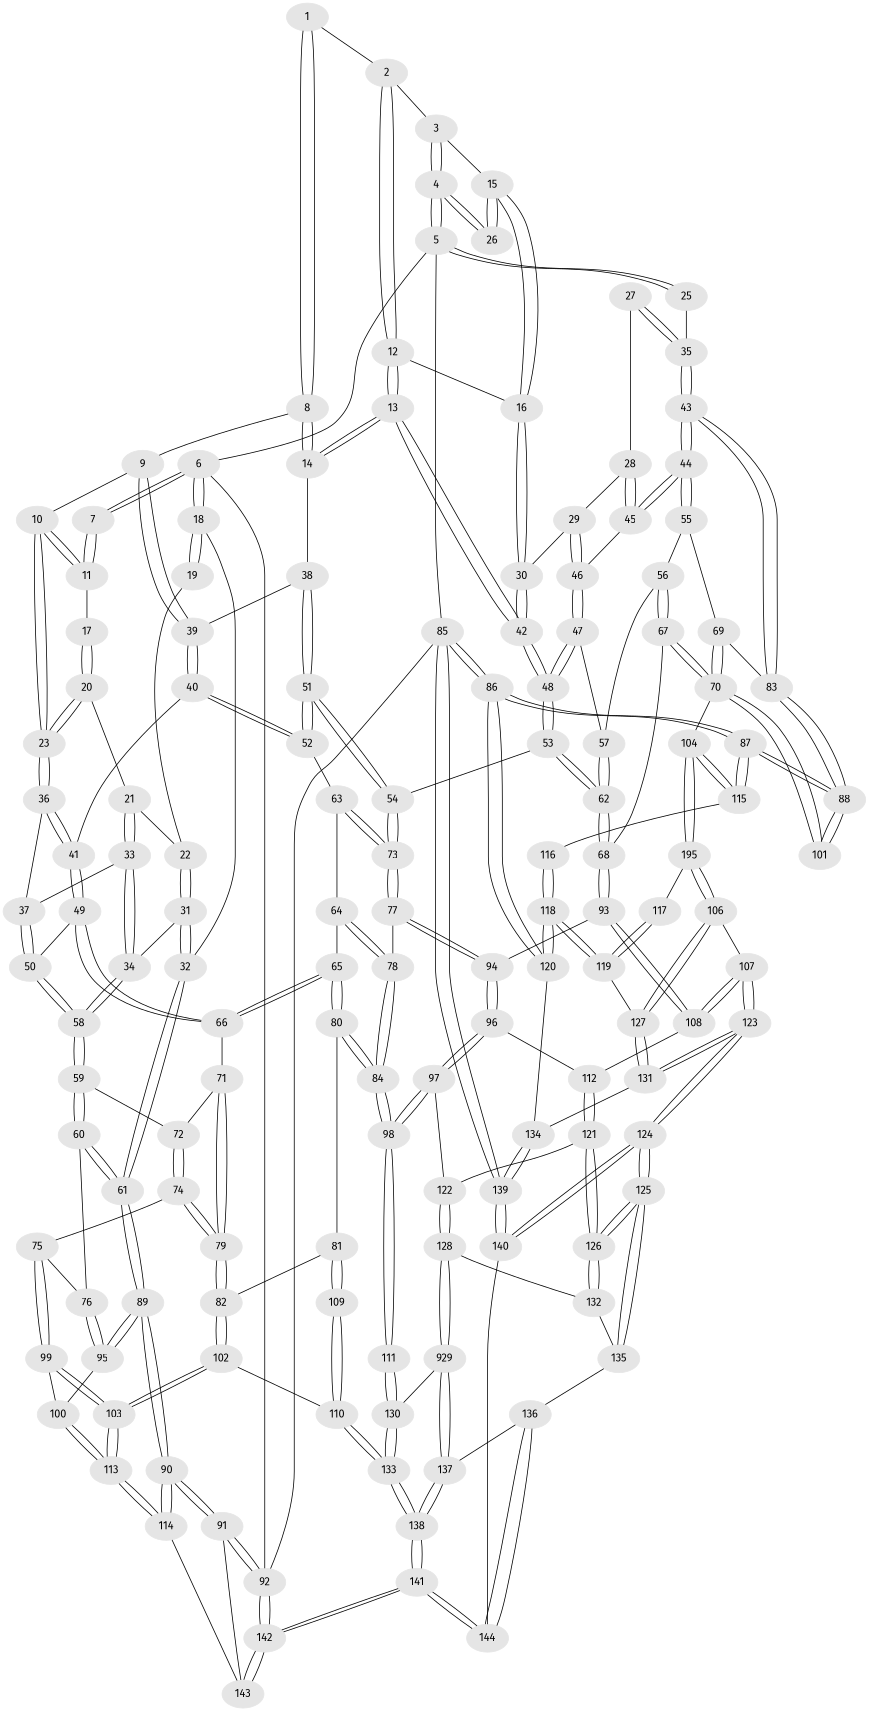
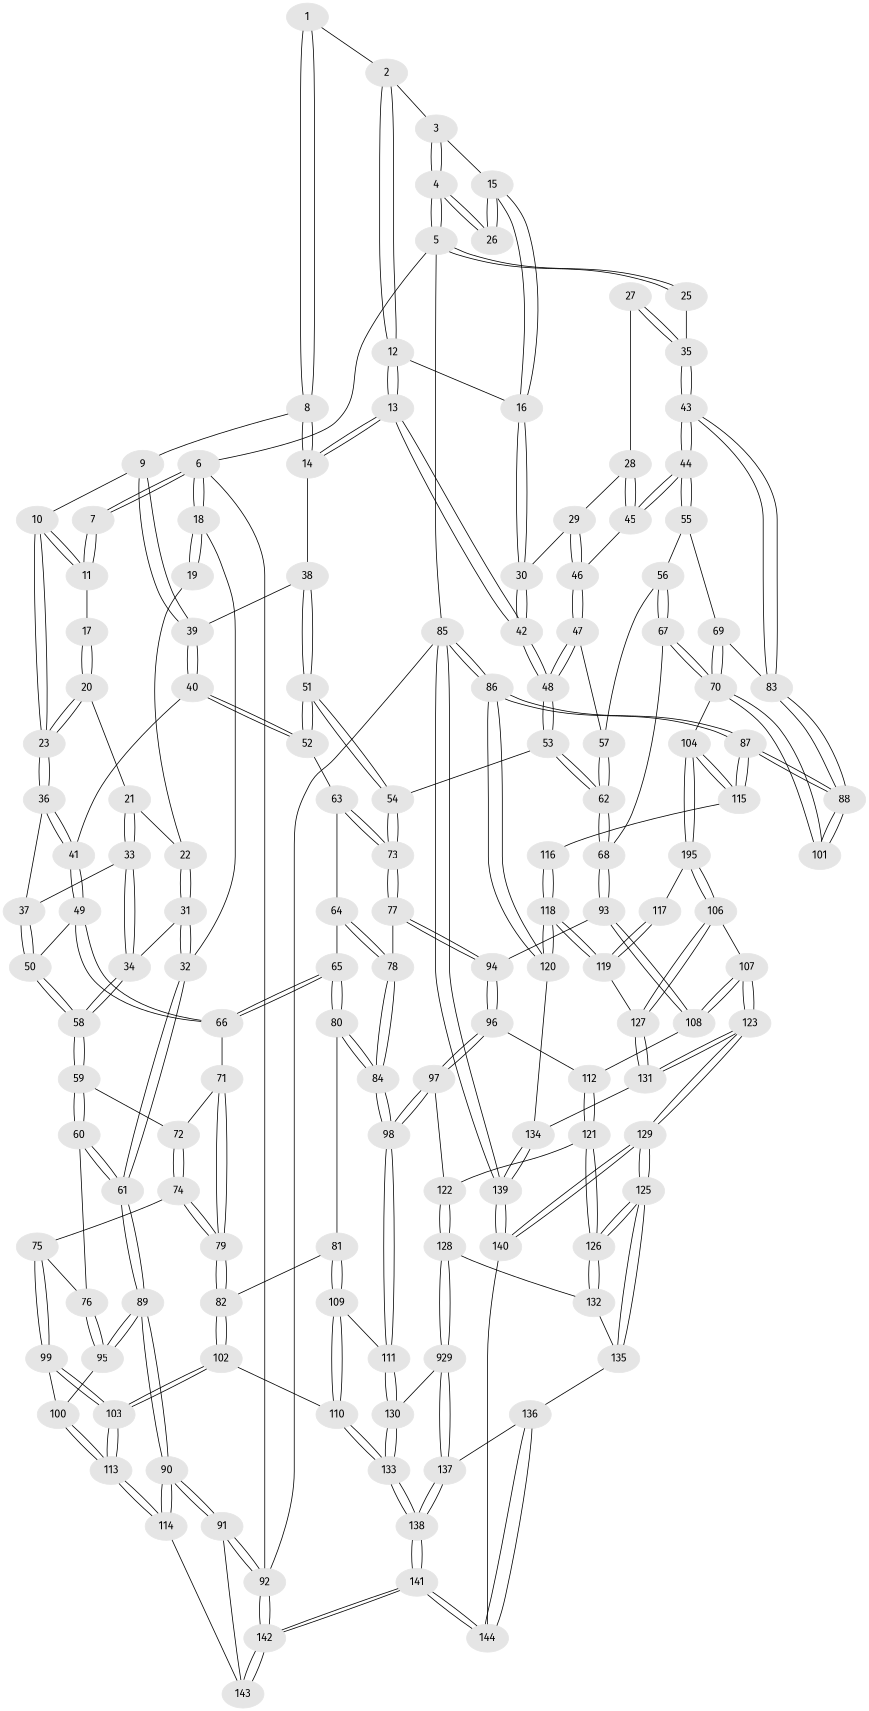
(645, 1135) -> (645, 1135)
none -> (363, 1331)
